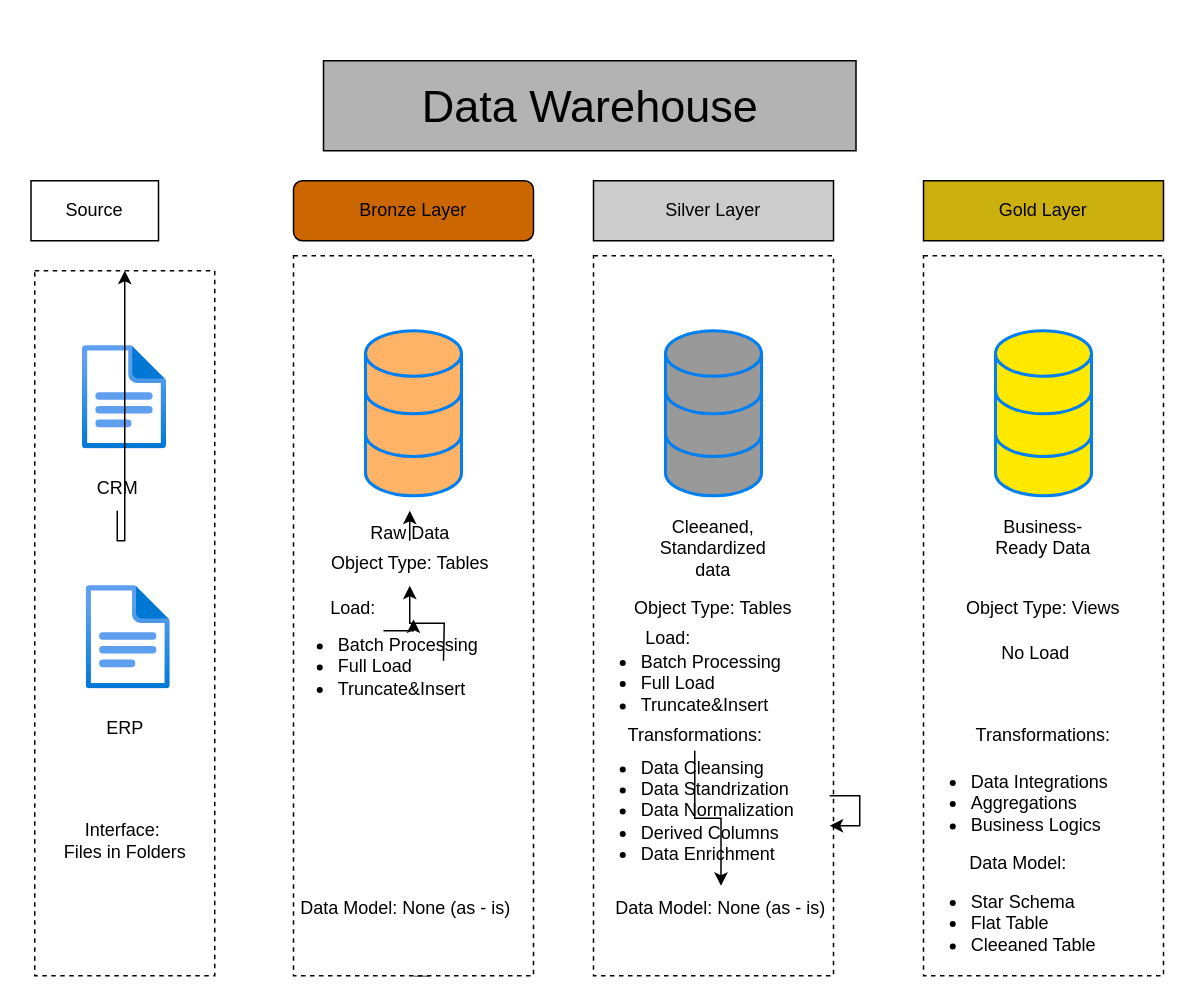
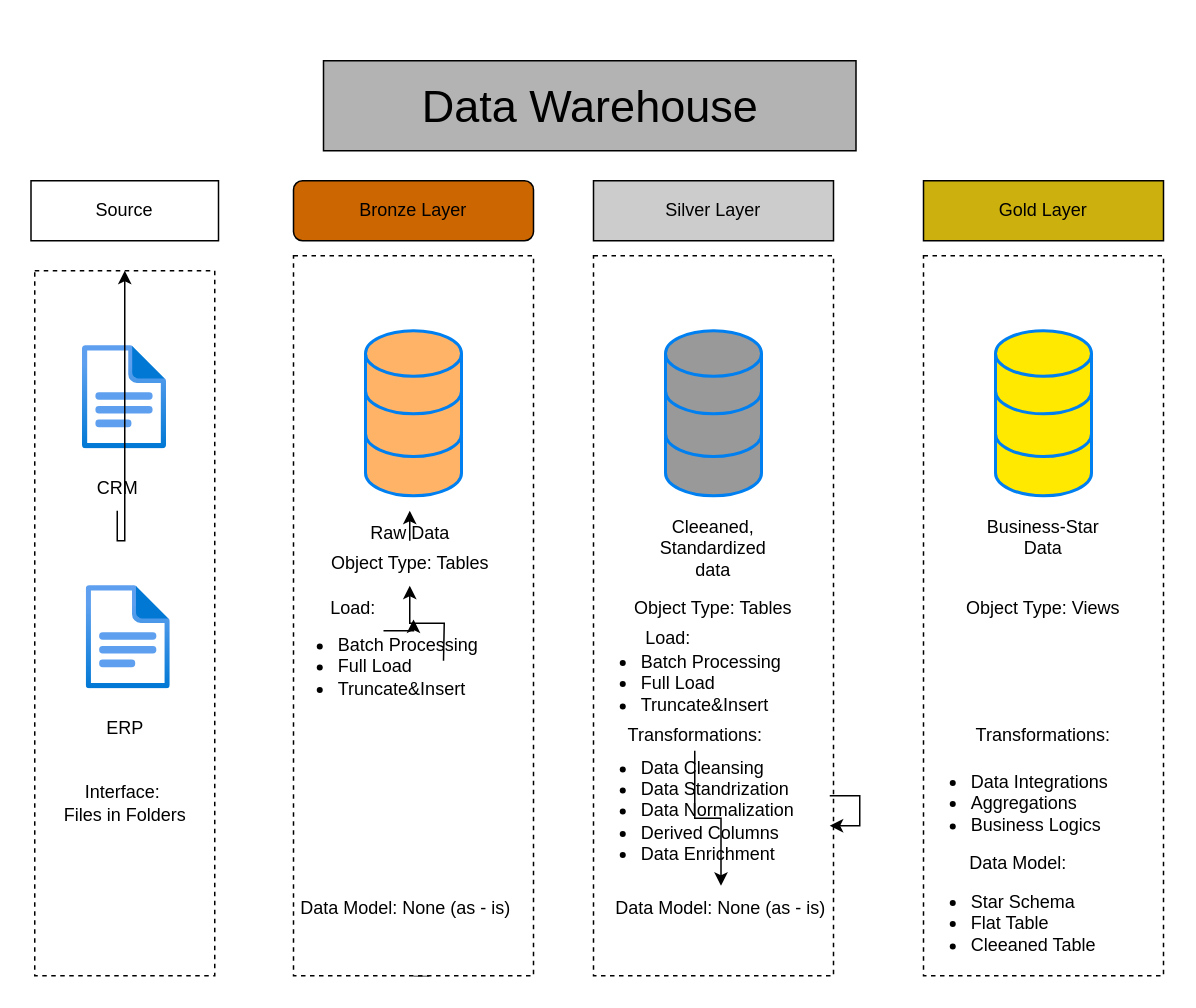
(95, 211) -> (125, 211)
(1043, 548) -> (1043, 548)
(1036, 653) -> none
(125, 841) -> (125, 803)
